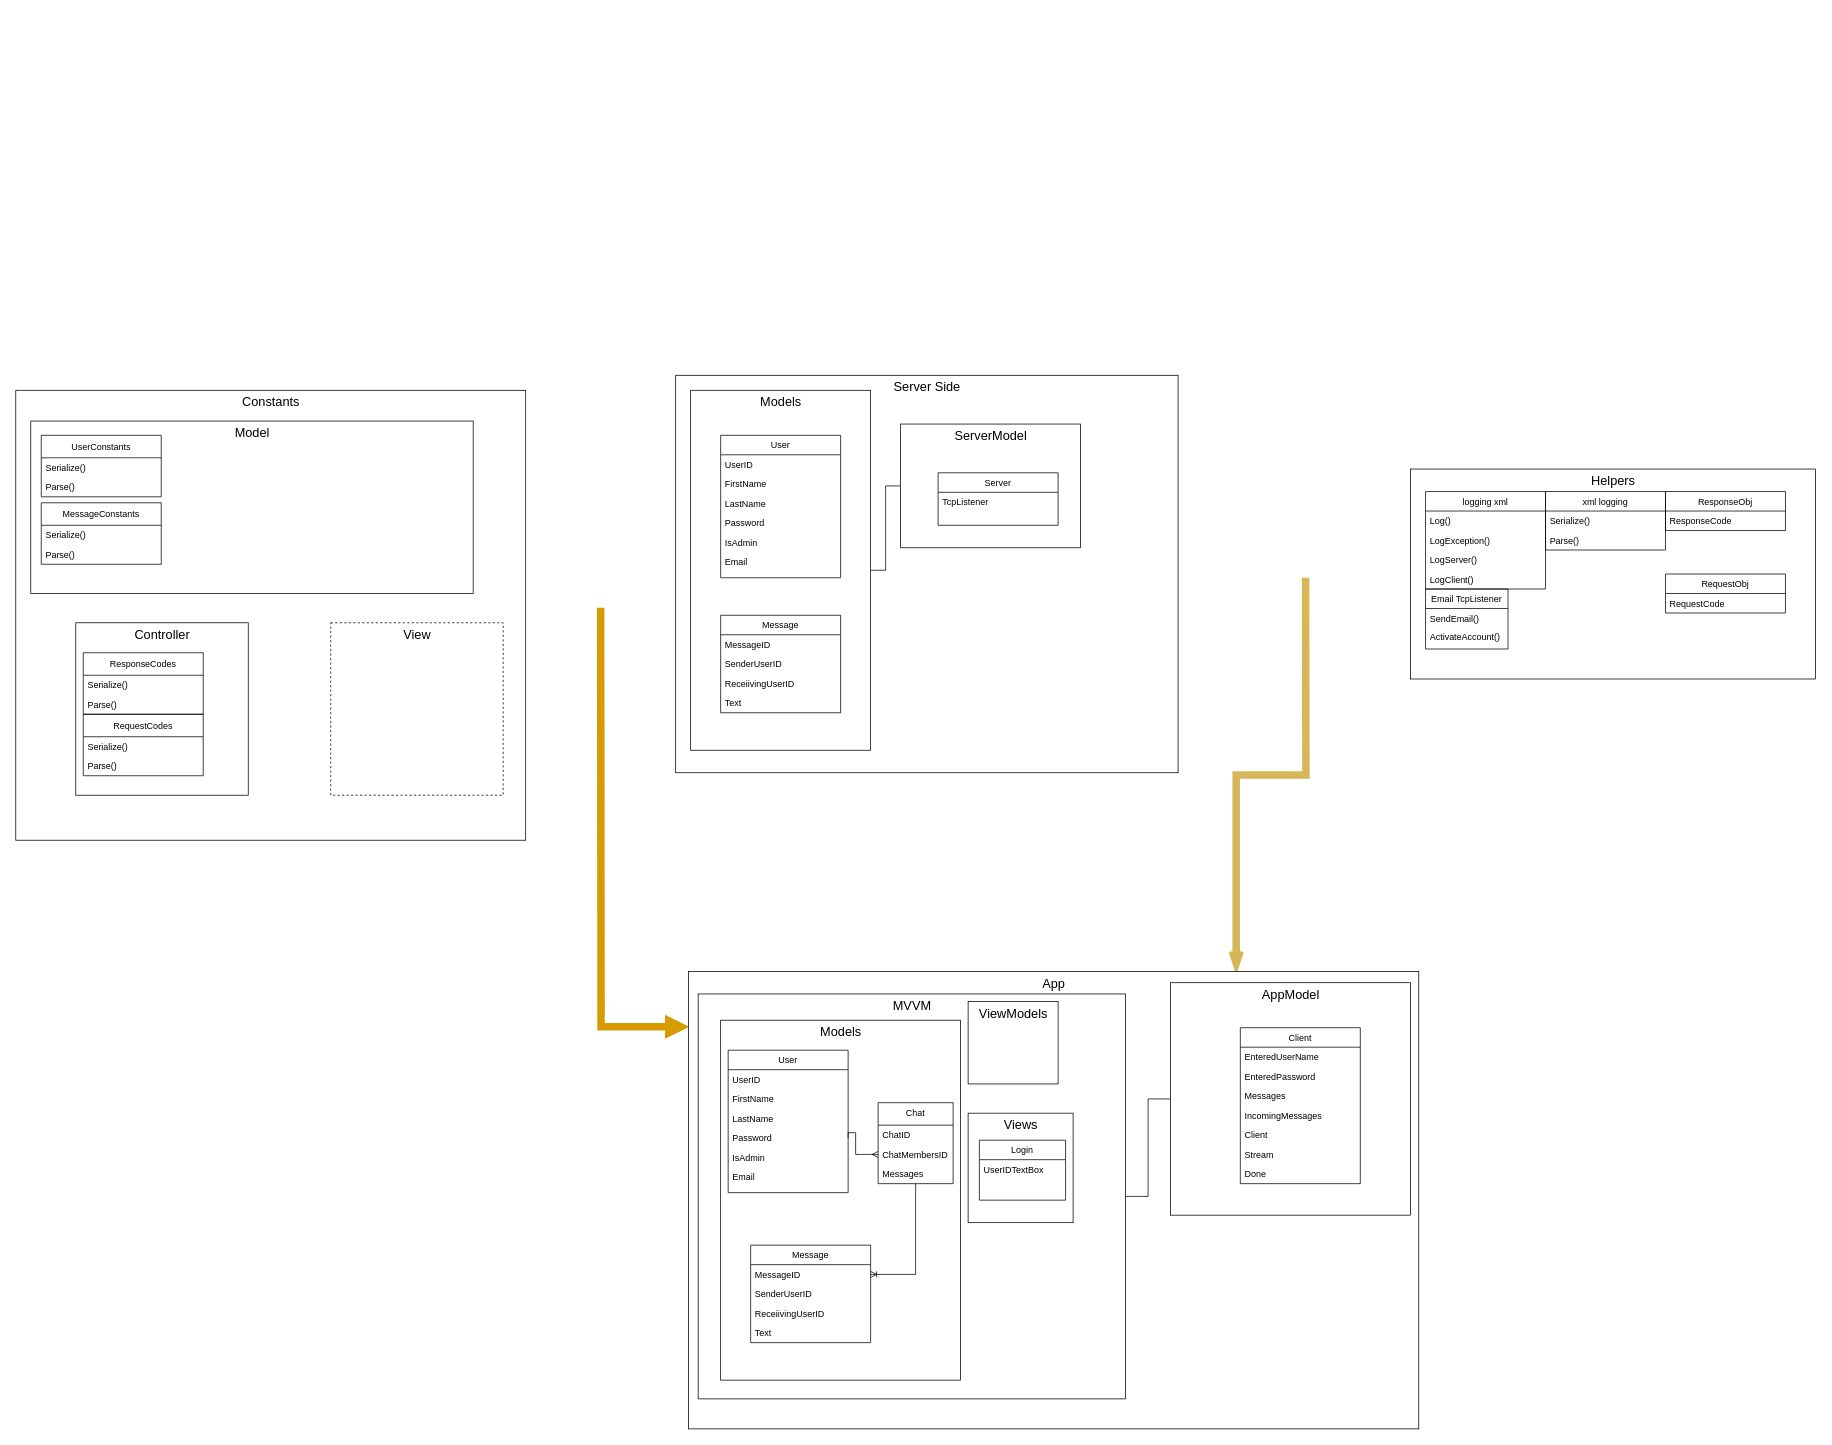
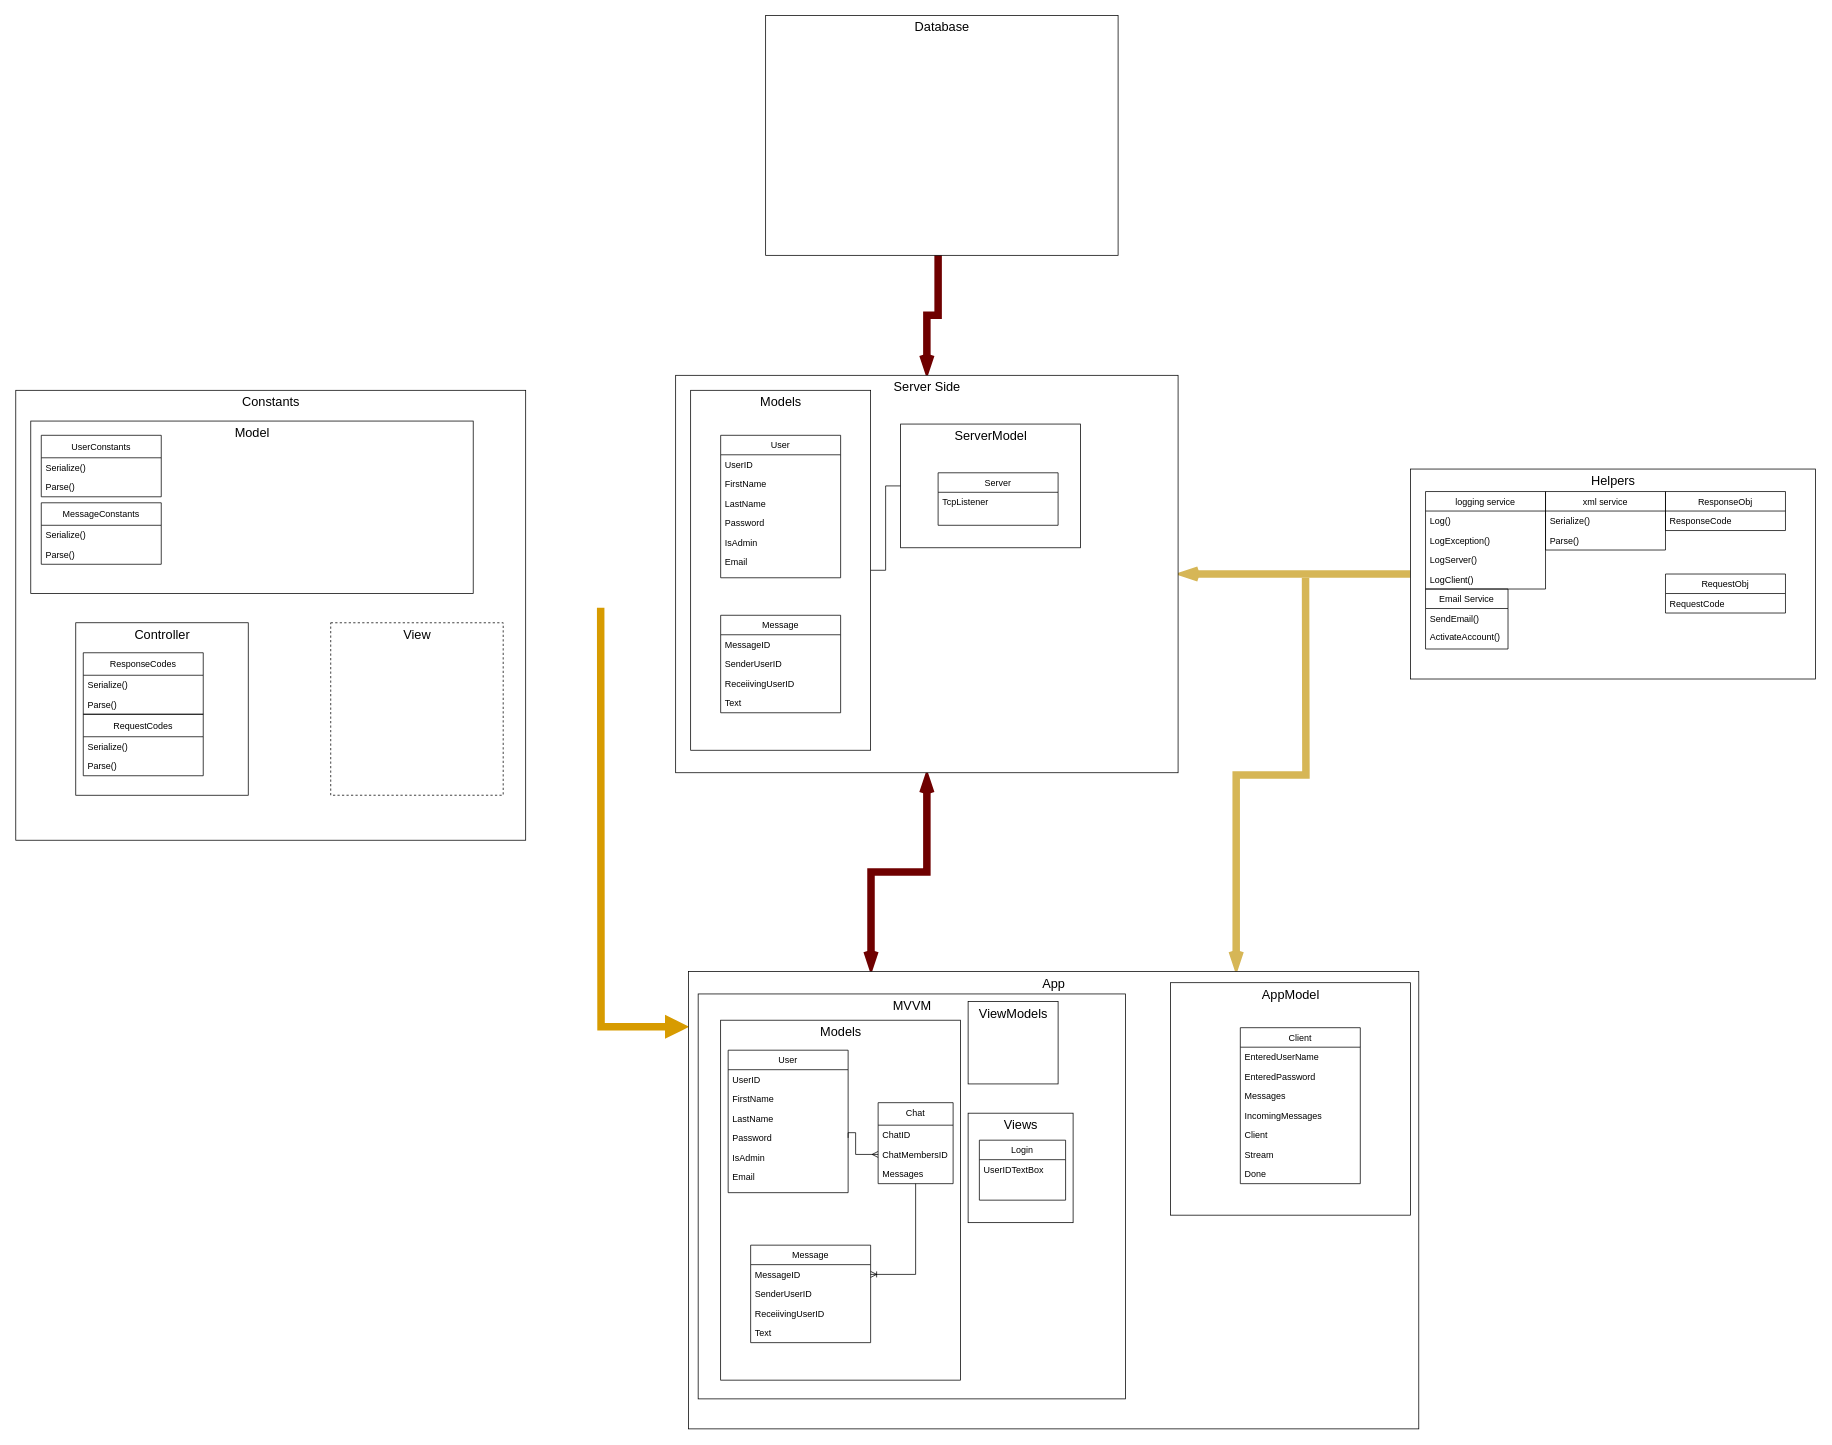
none -> (942, 135)
none -> (938, 311)
(1485, 502) -> (1485, 502)
(1605, 502) -> (1605, 502)
none -> (1302, 574)
(1466, 599) -> (1466, 599)
none -> (899, 872)
(1148, 1148) -> none
